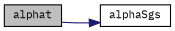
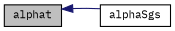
(75, 23) -> (87, 8)
